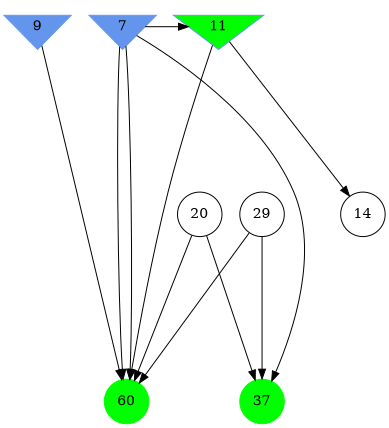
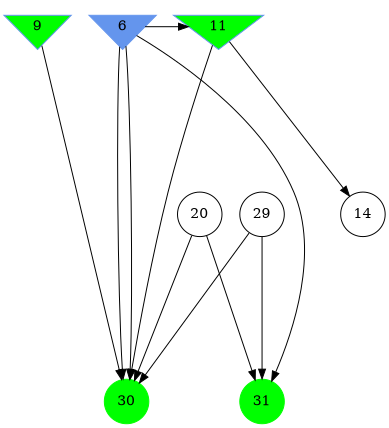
(38, 27) -> (38, 27)
(123, 27) -> (123, 27)
(127, 401) -> (127, 401)
(262, 401) -> (262, 401)
